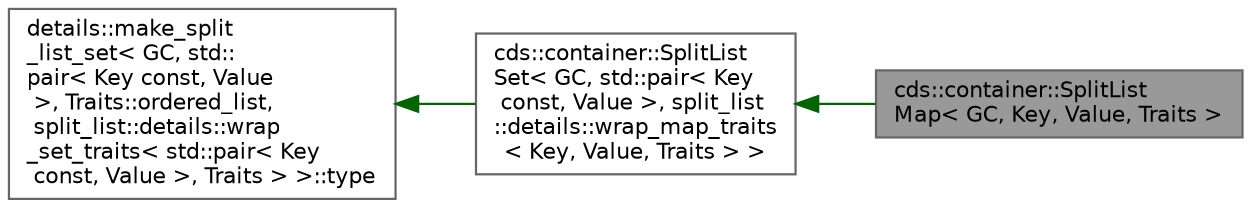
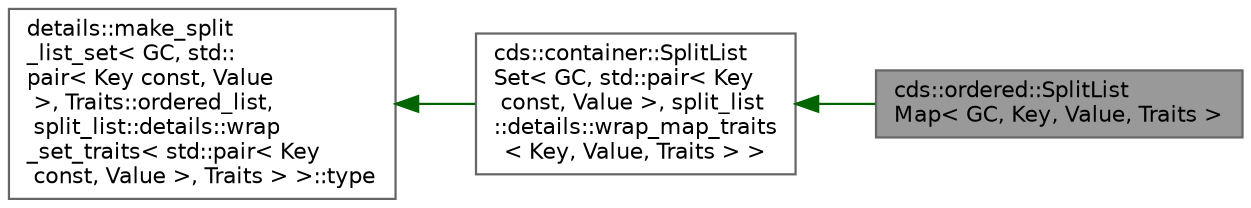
(1059, 104) -> (1059, 104)
